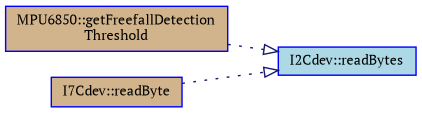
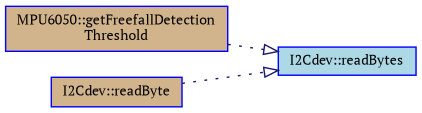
(117, 29) -> (117, 29)
(117, 92) -> (117, 92)
